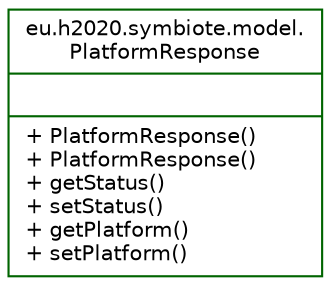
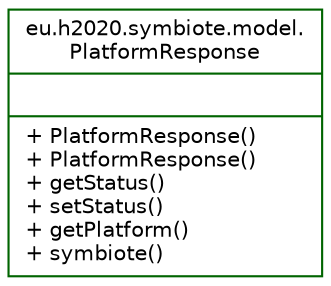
(107, 254) -> (95, 254)
